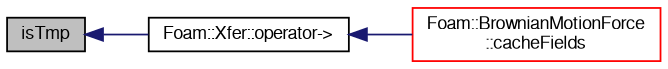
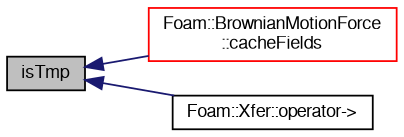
(390, 35) -> (126, 60)
